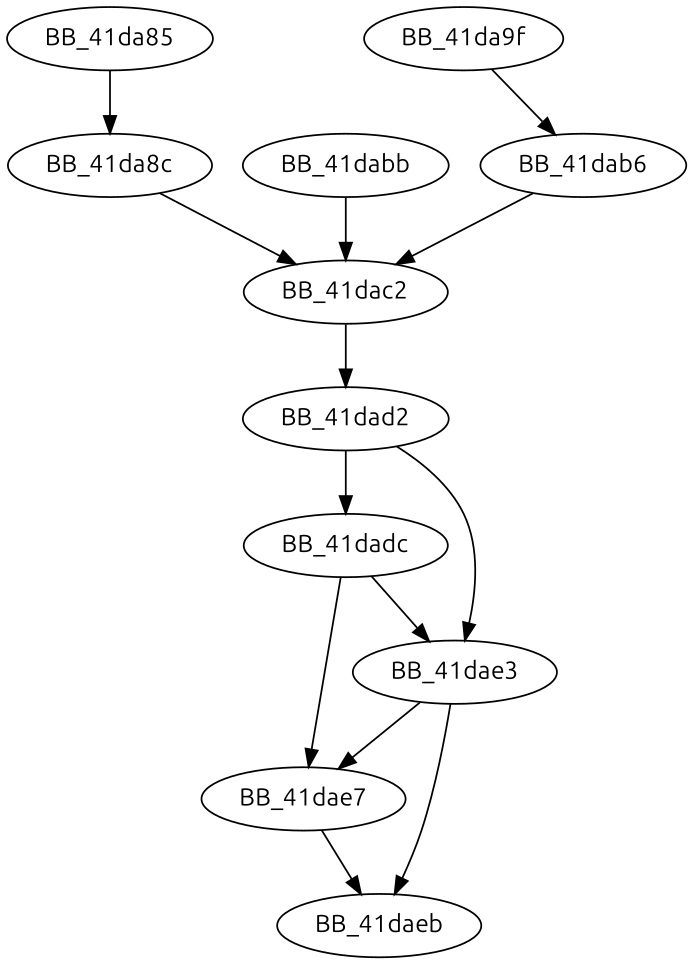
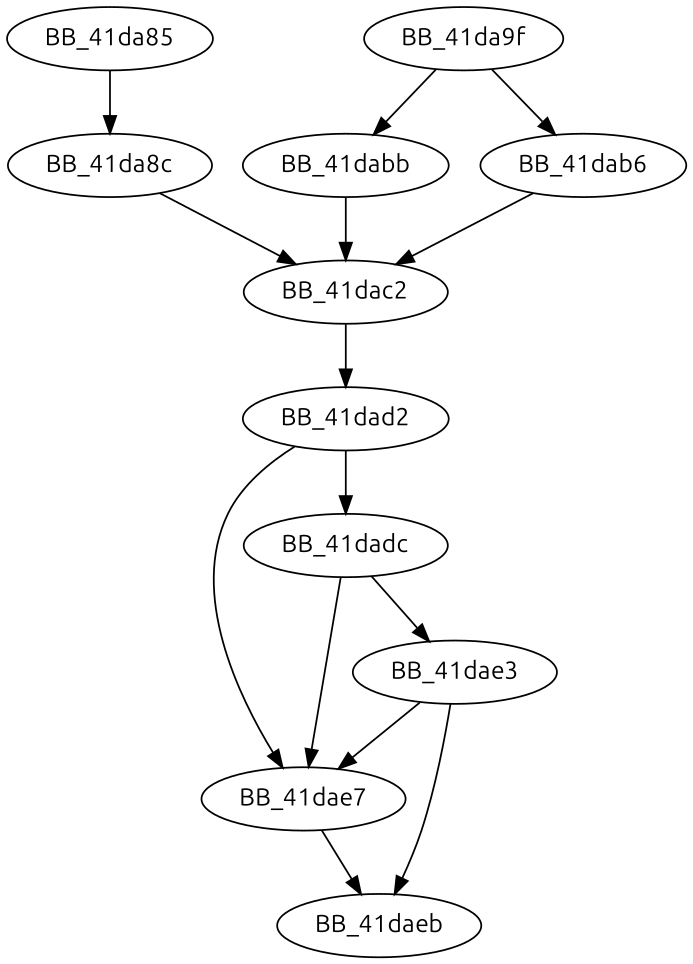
none -> (411, 96)
(467, 521) -> (215, 590)
